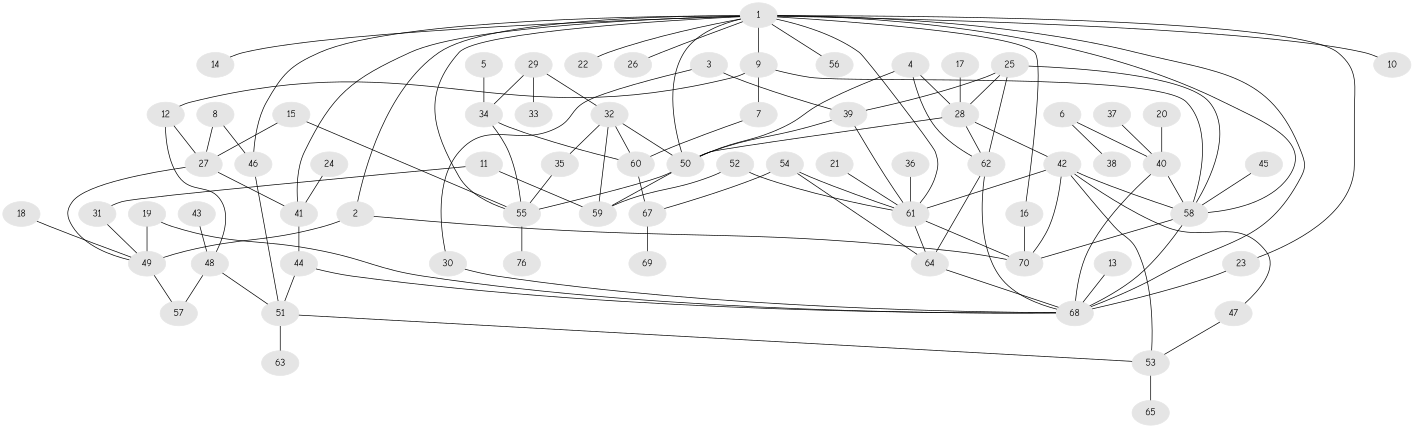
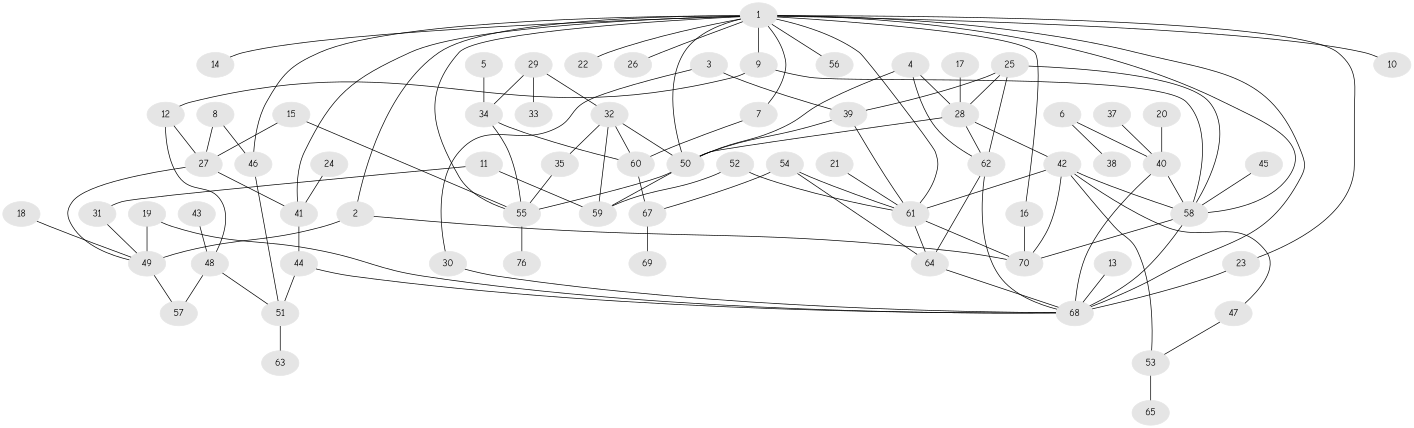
(759, 91) -> (786, 65)
(910, 164) -> none
(715, 338) -> none
